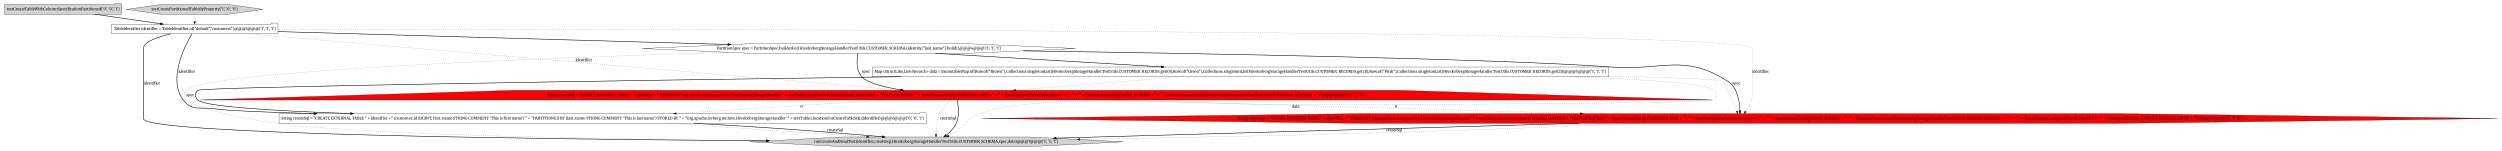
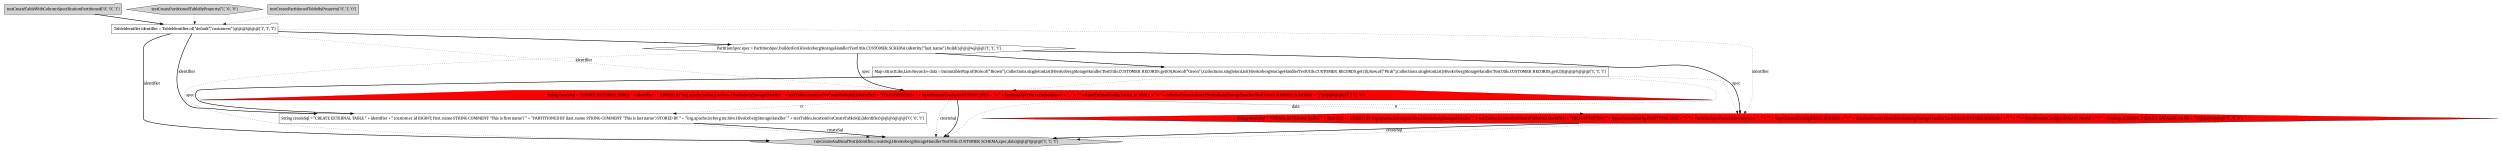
none -> (313, 9)
